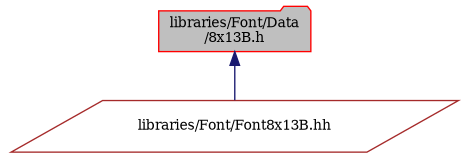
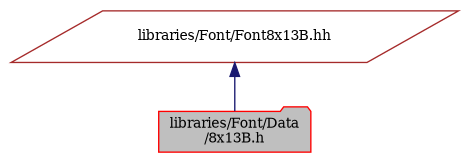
(235, 83) -> (235, 94)
